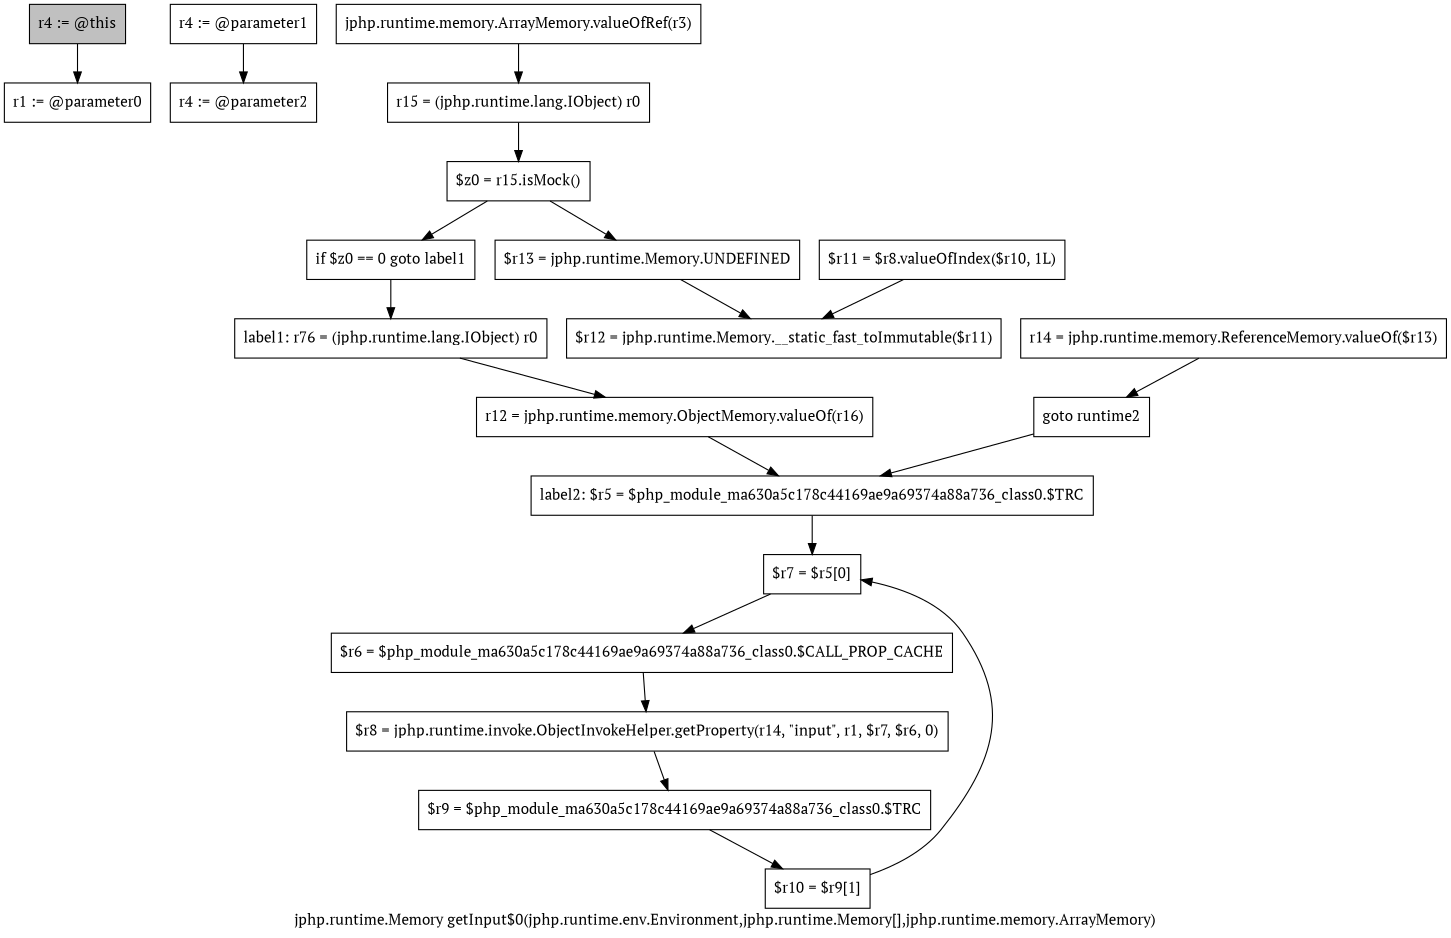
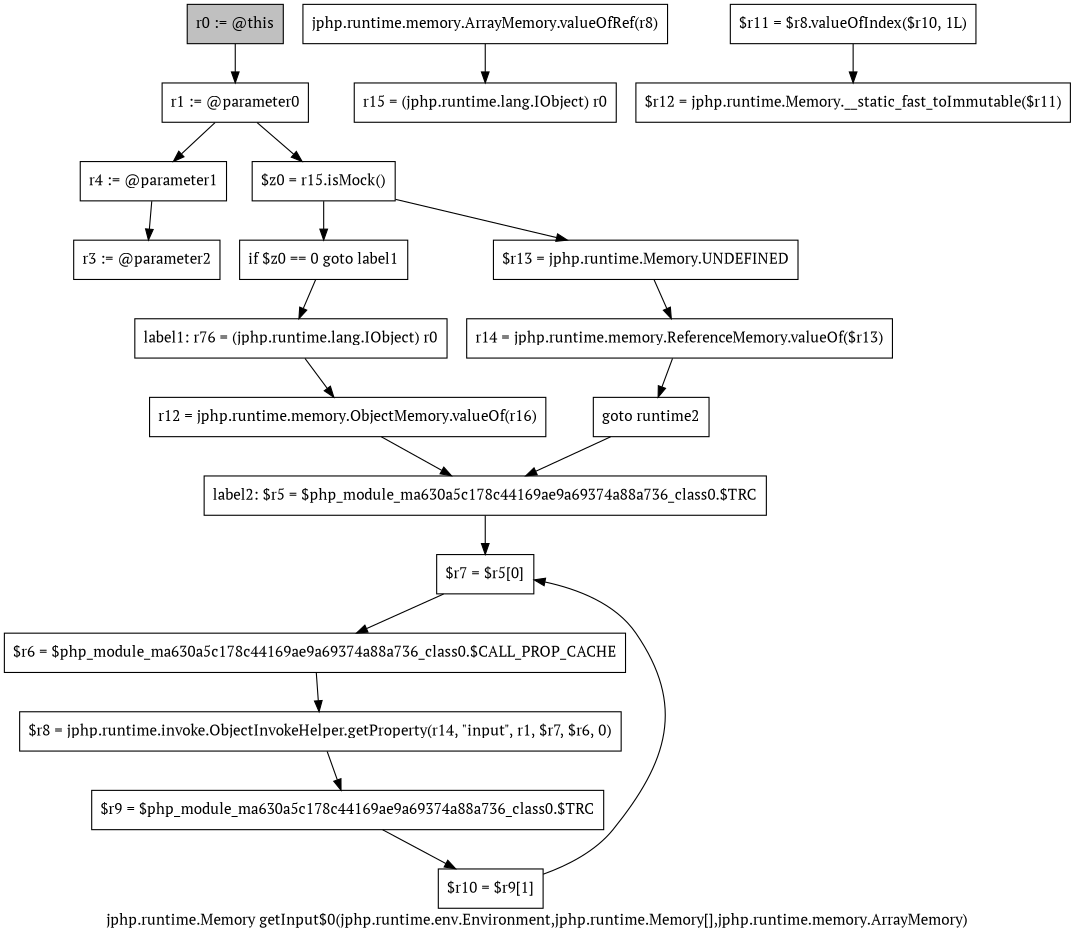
(78, 24) -> (235, 24)
(519, 24) -> (485, 24)
(243, 103) -> (147, 260)
(519, 137) -> (275, 138)
none -> (198, 138)
(711, 296) -> (660, 294)
